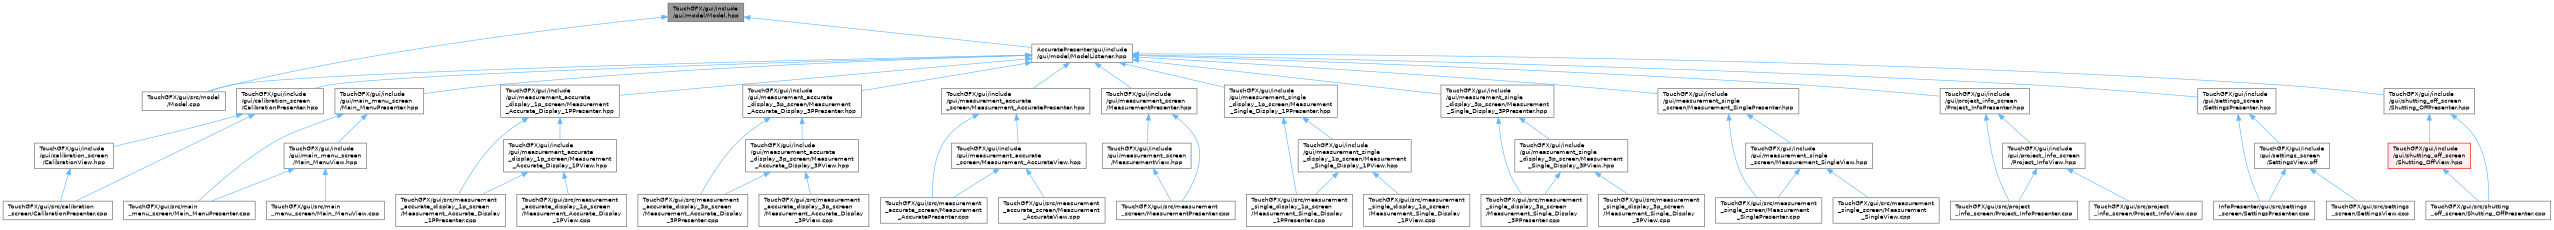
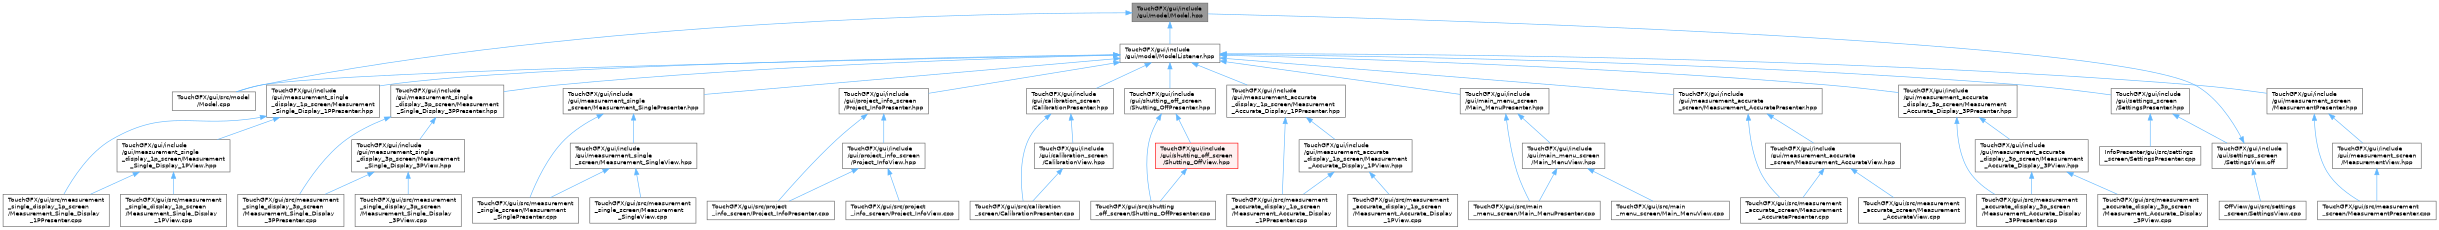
(1082, 53) -> (1170, 53)
(2276, 188) -> (1739, 34)
(2370, 210) -> (2263, 210)
